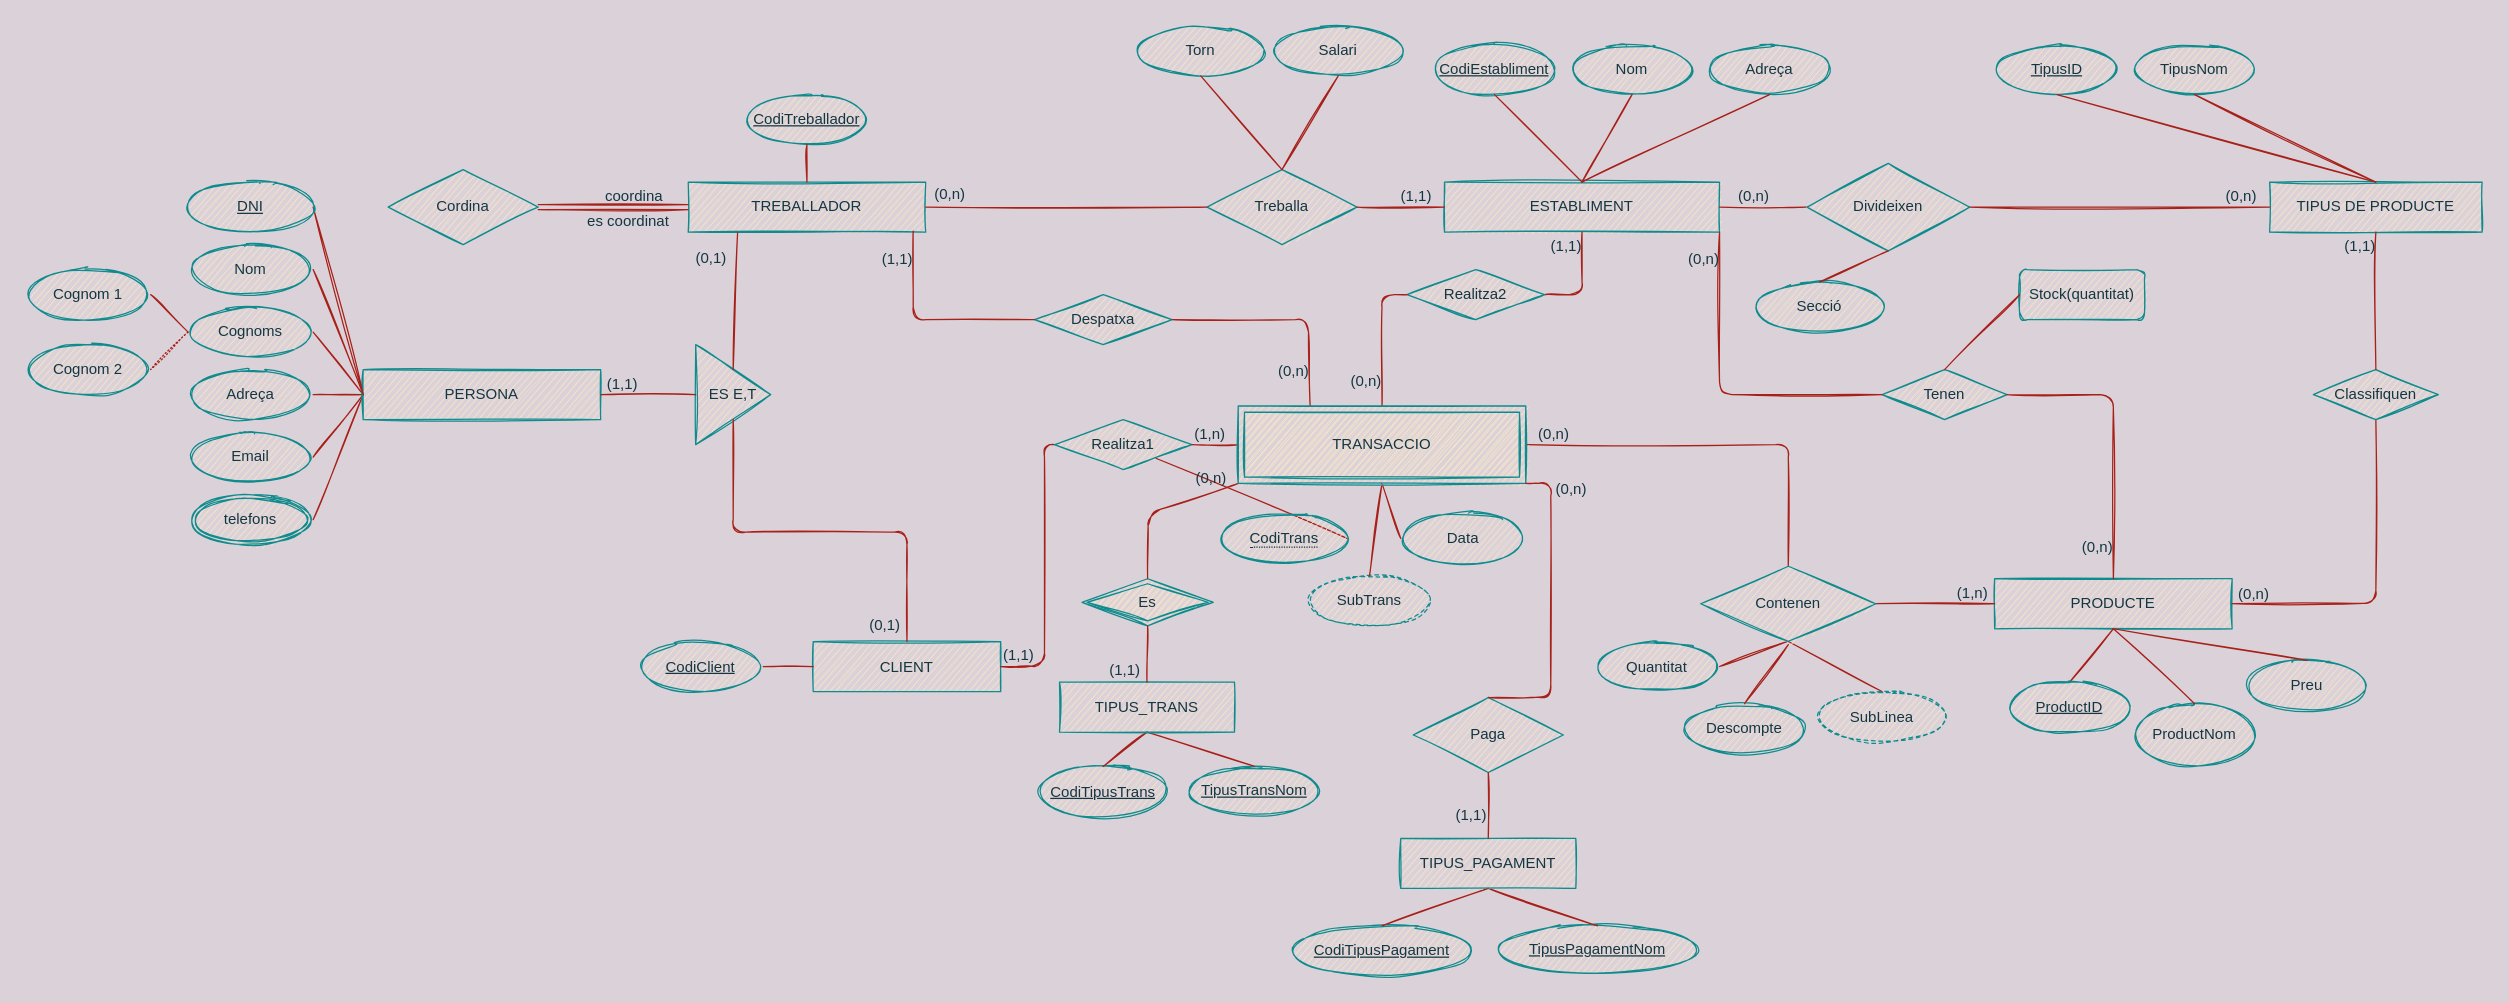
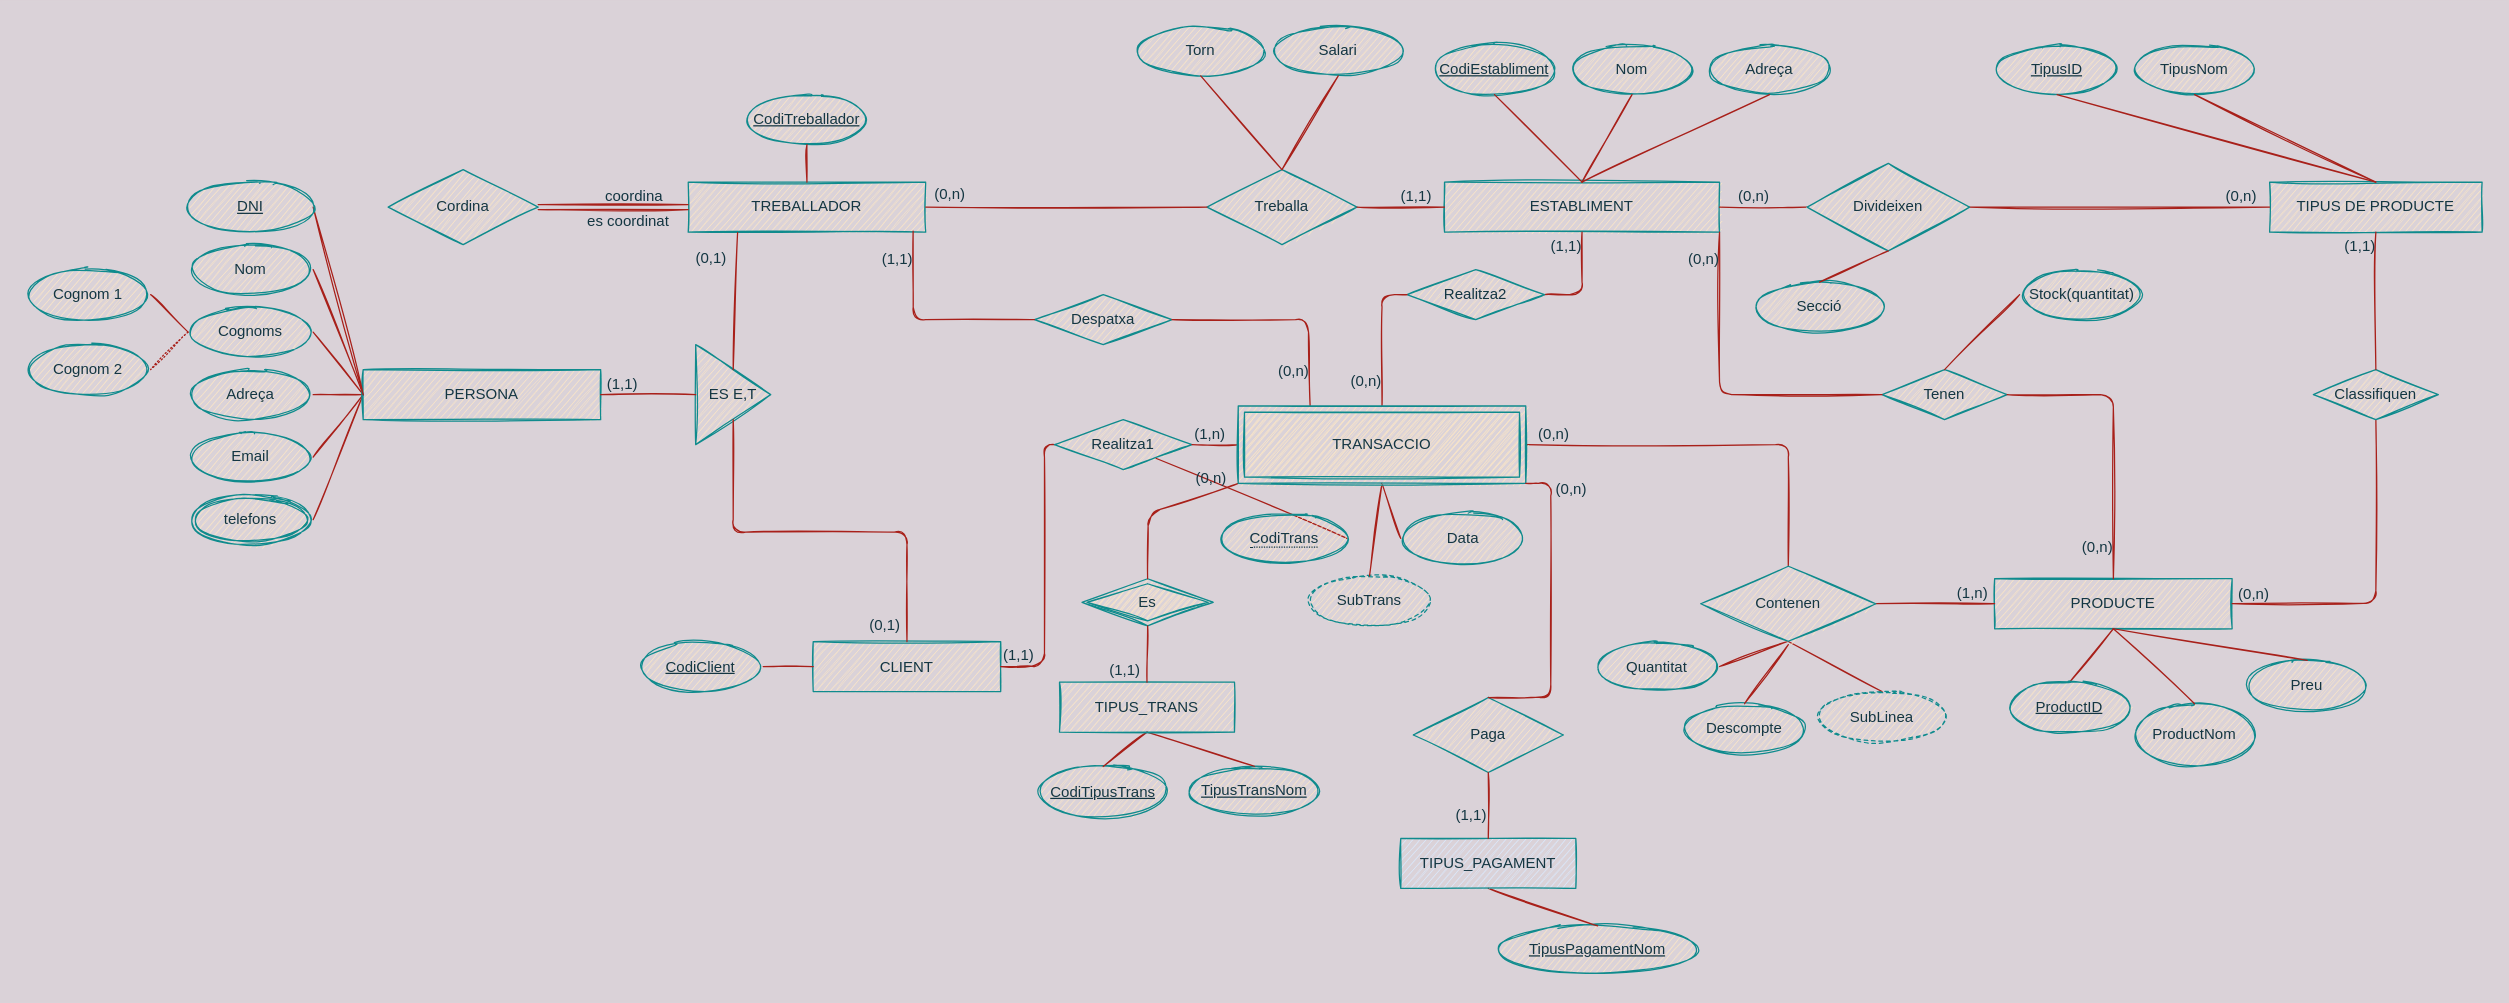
(2082, 294) -> (2082, 294)
(1488, 863) -> (1488, 863)
(1435, 907) -> none
(1382, 951) -> none
